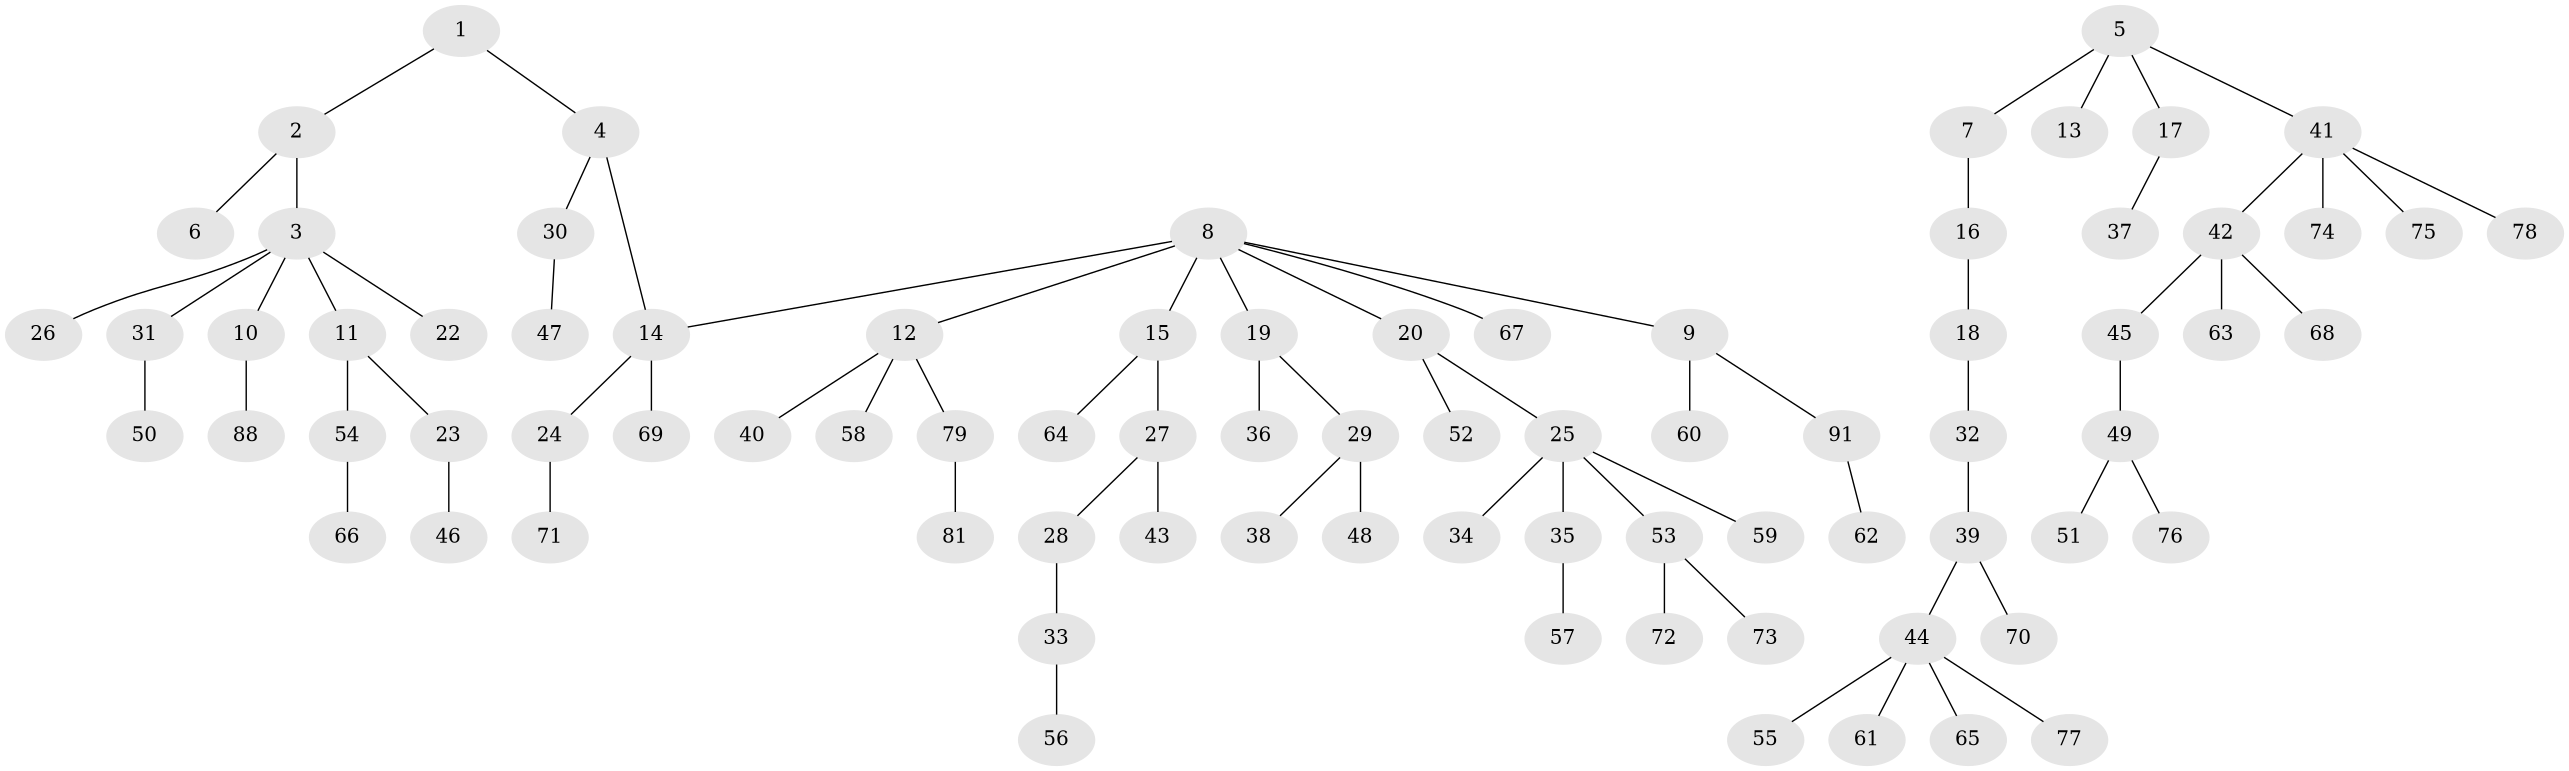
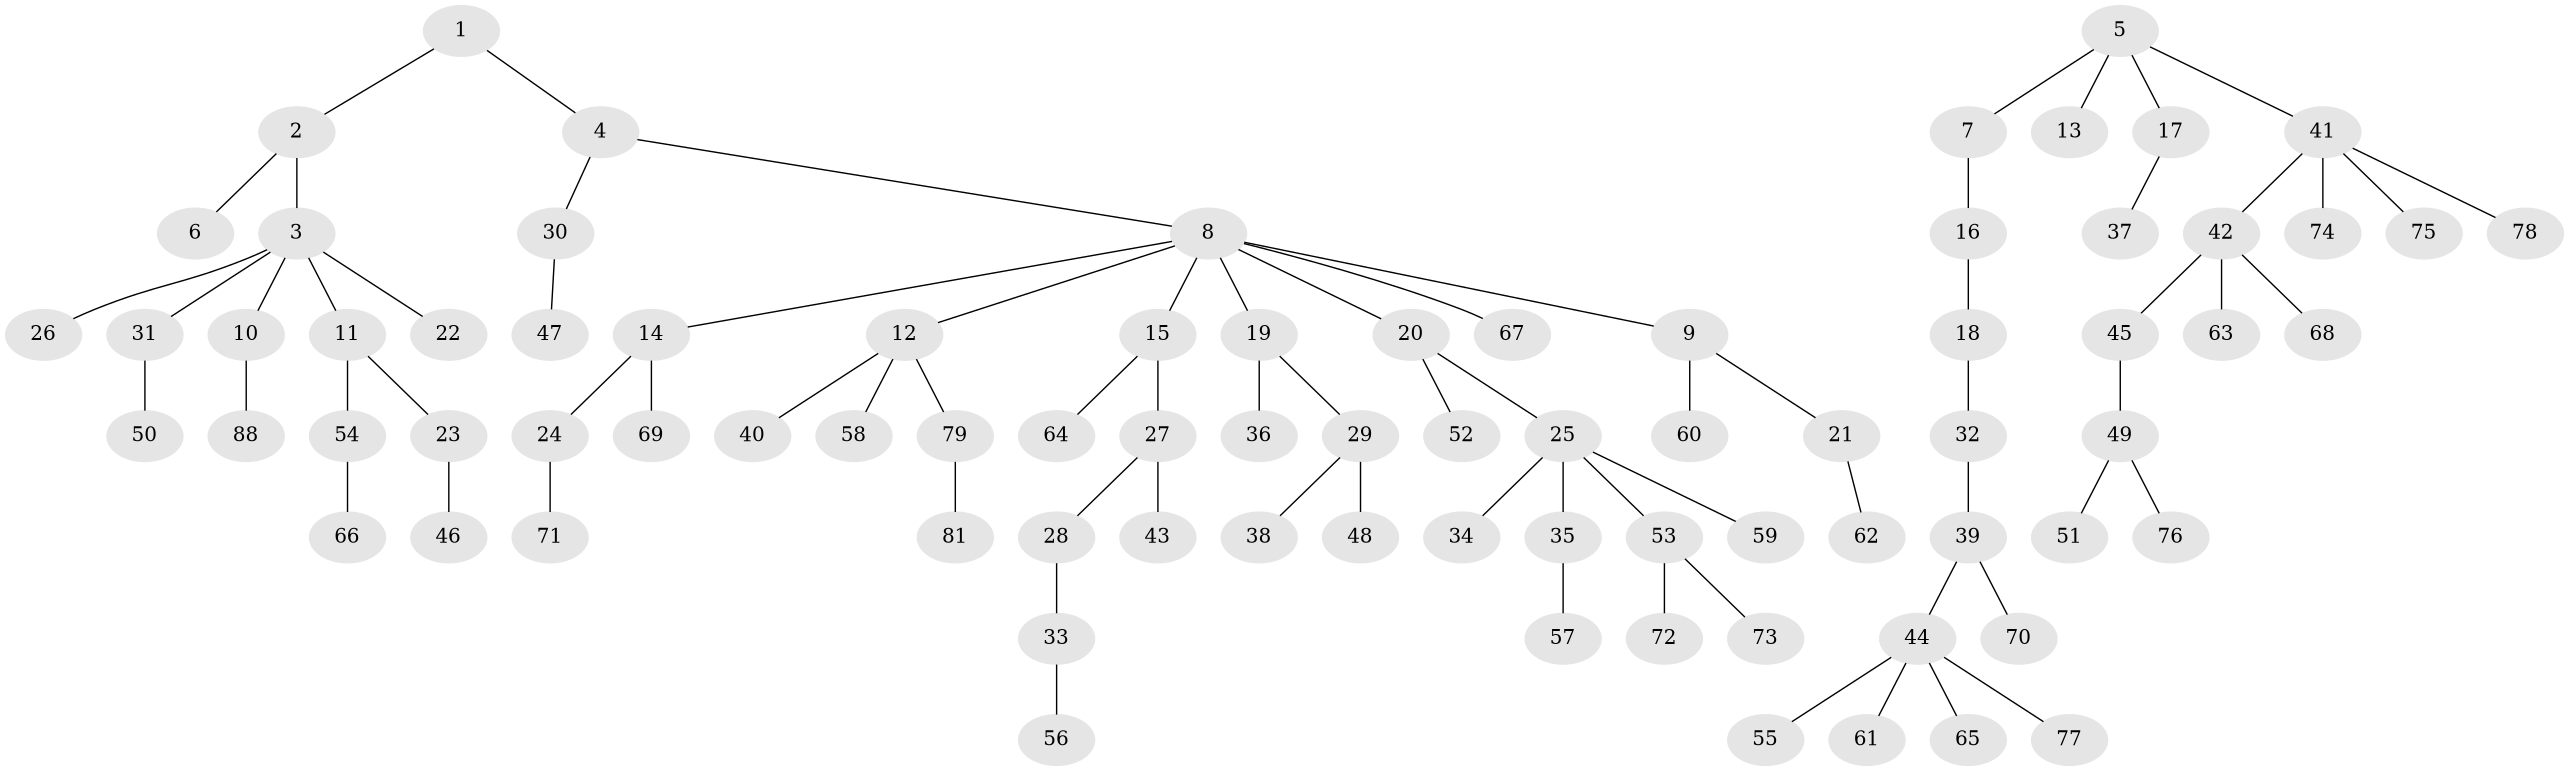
(626, 234) -> (905, 183)
(1842, 436) -> (1842, 436)
